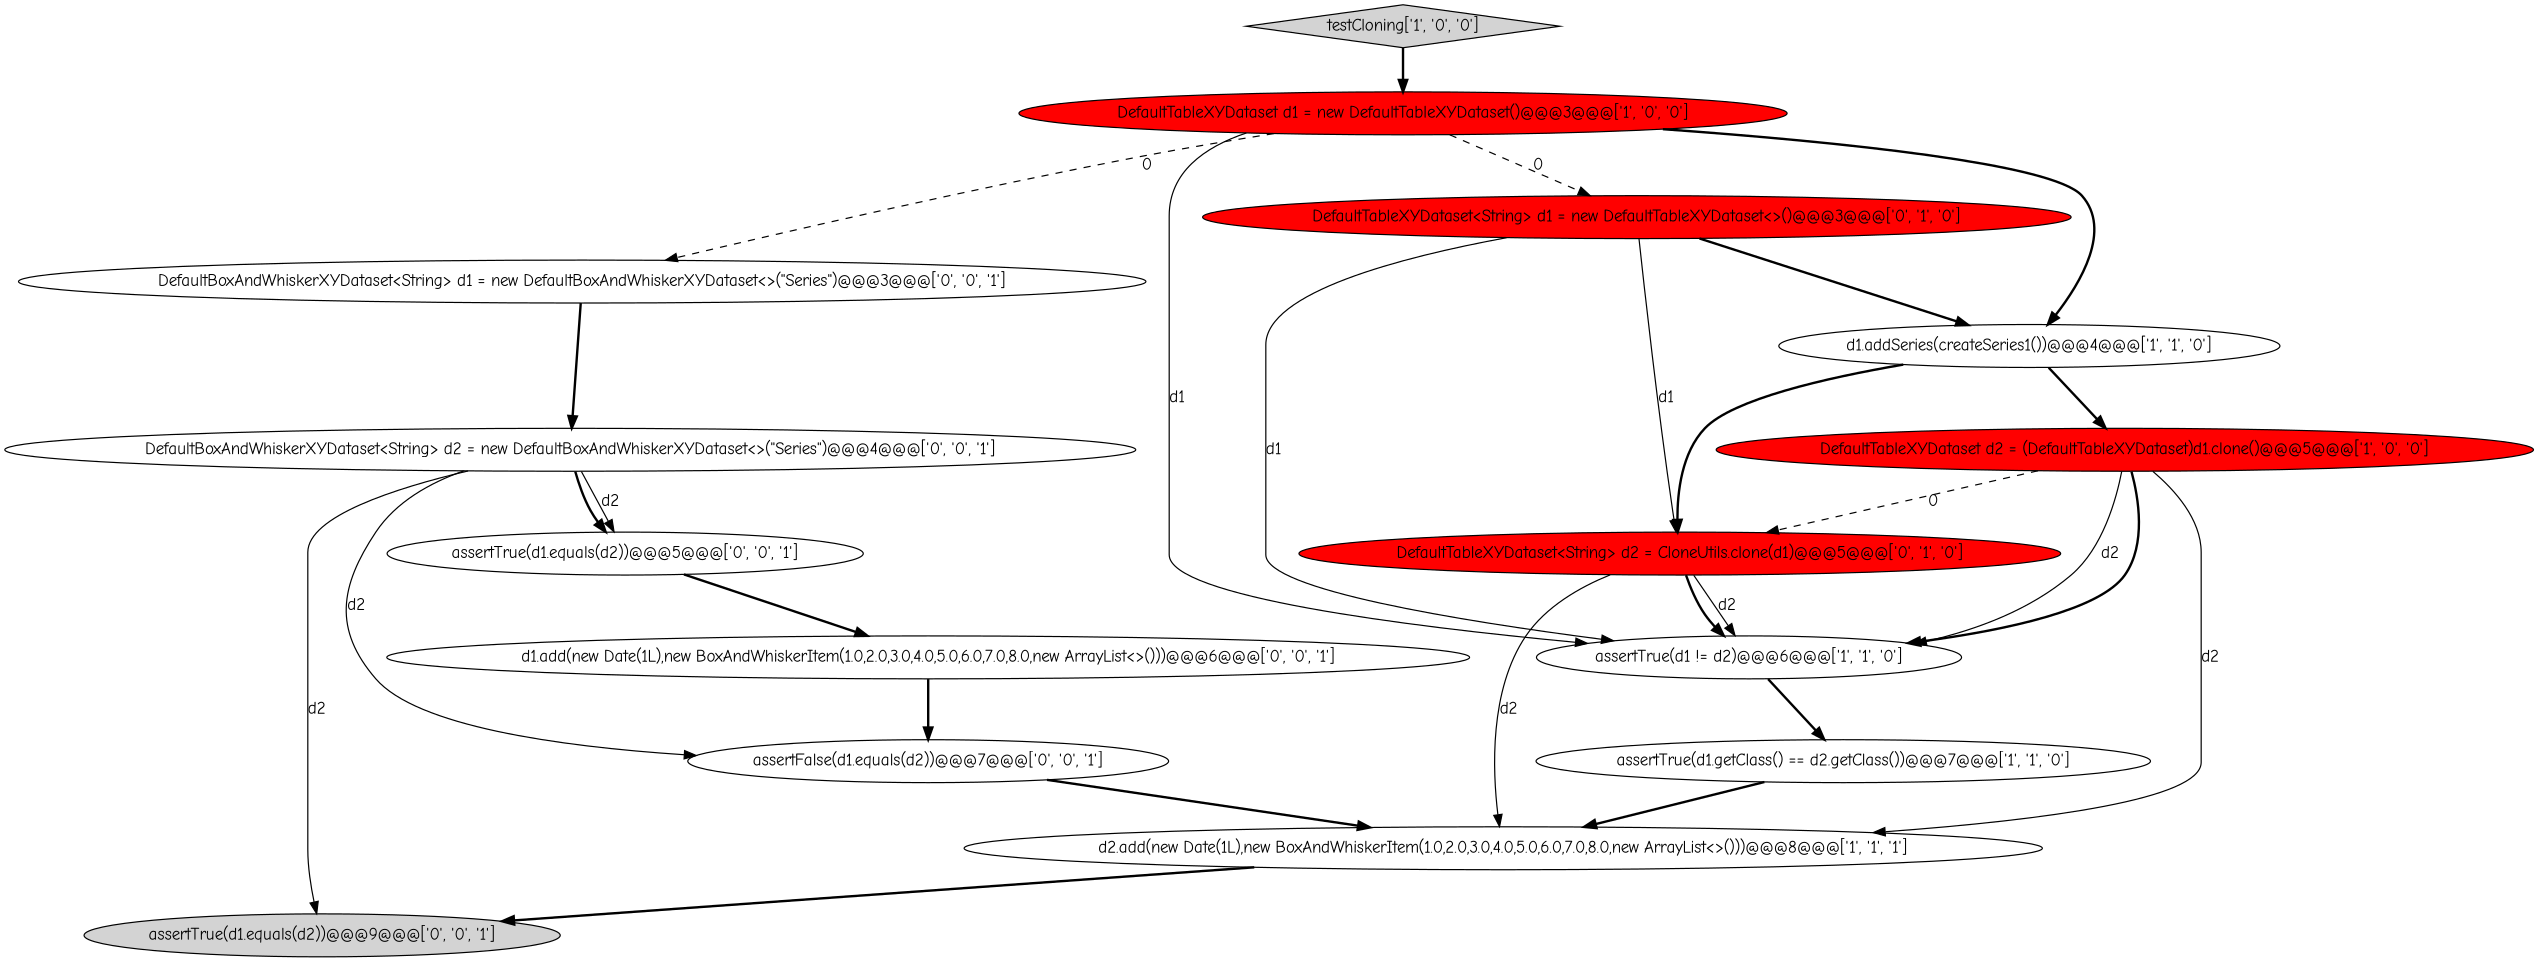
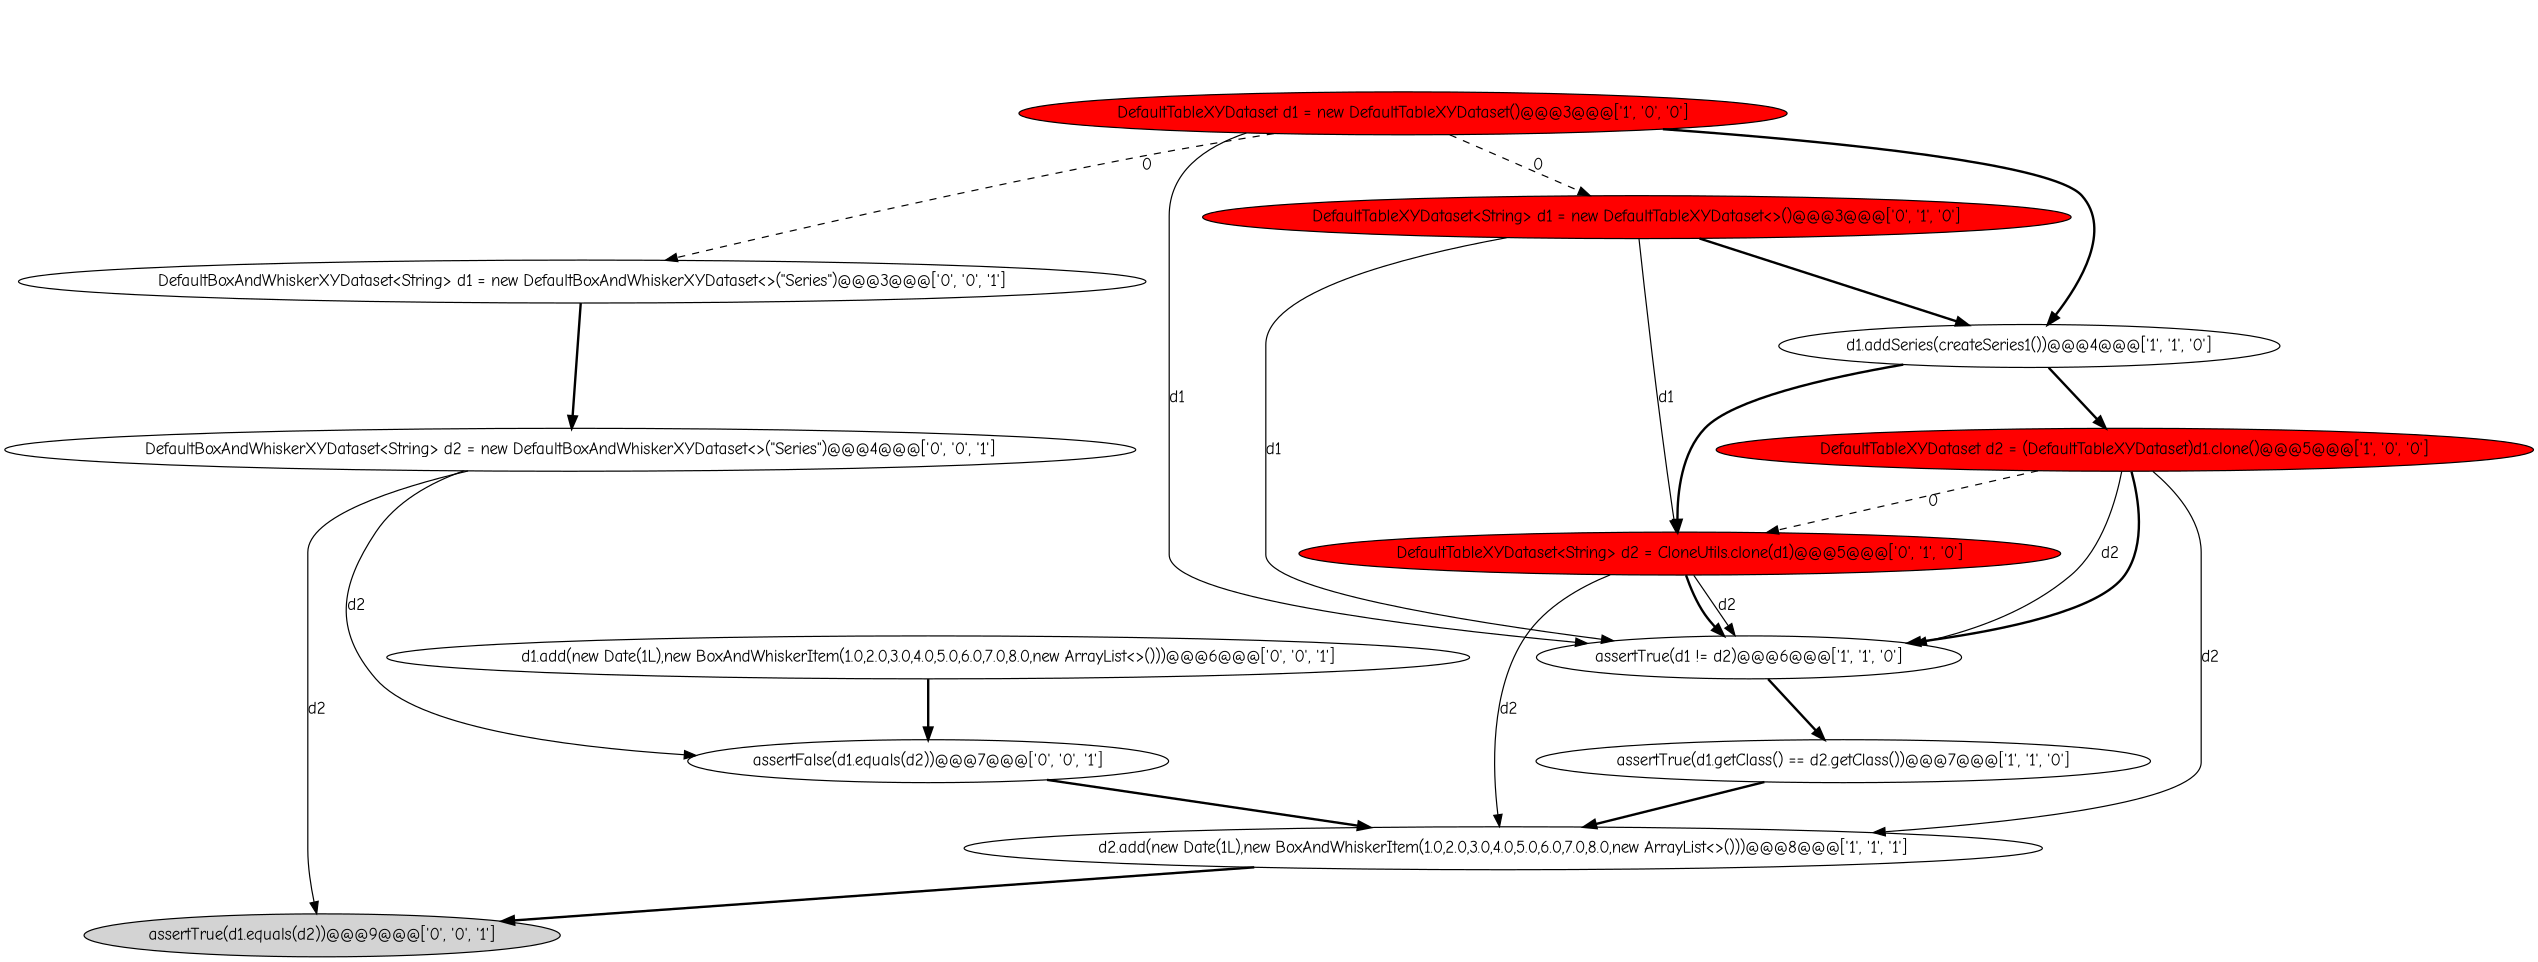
(1403, 26) -> none
(625, 554) -> none
